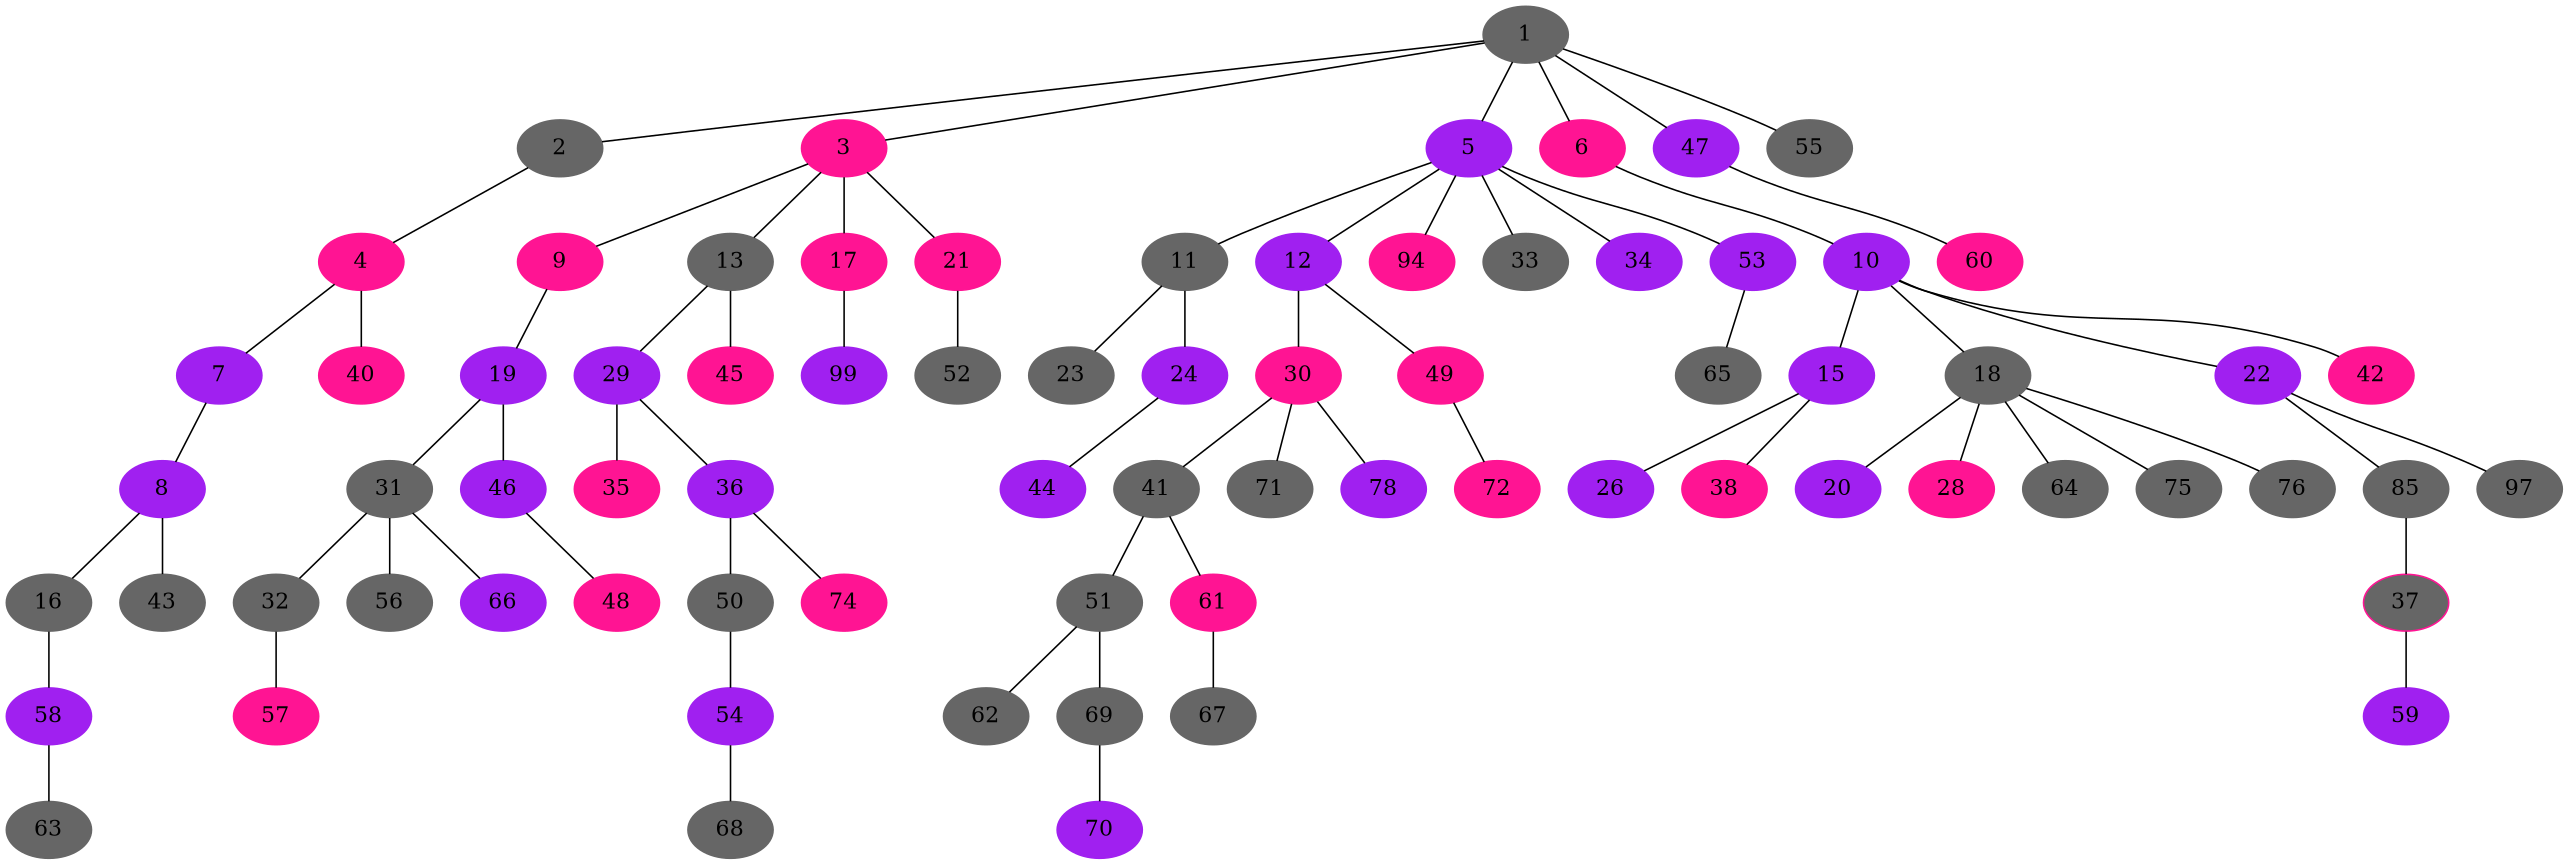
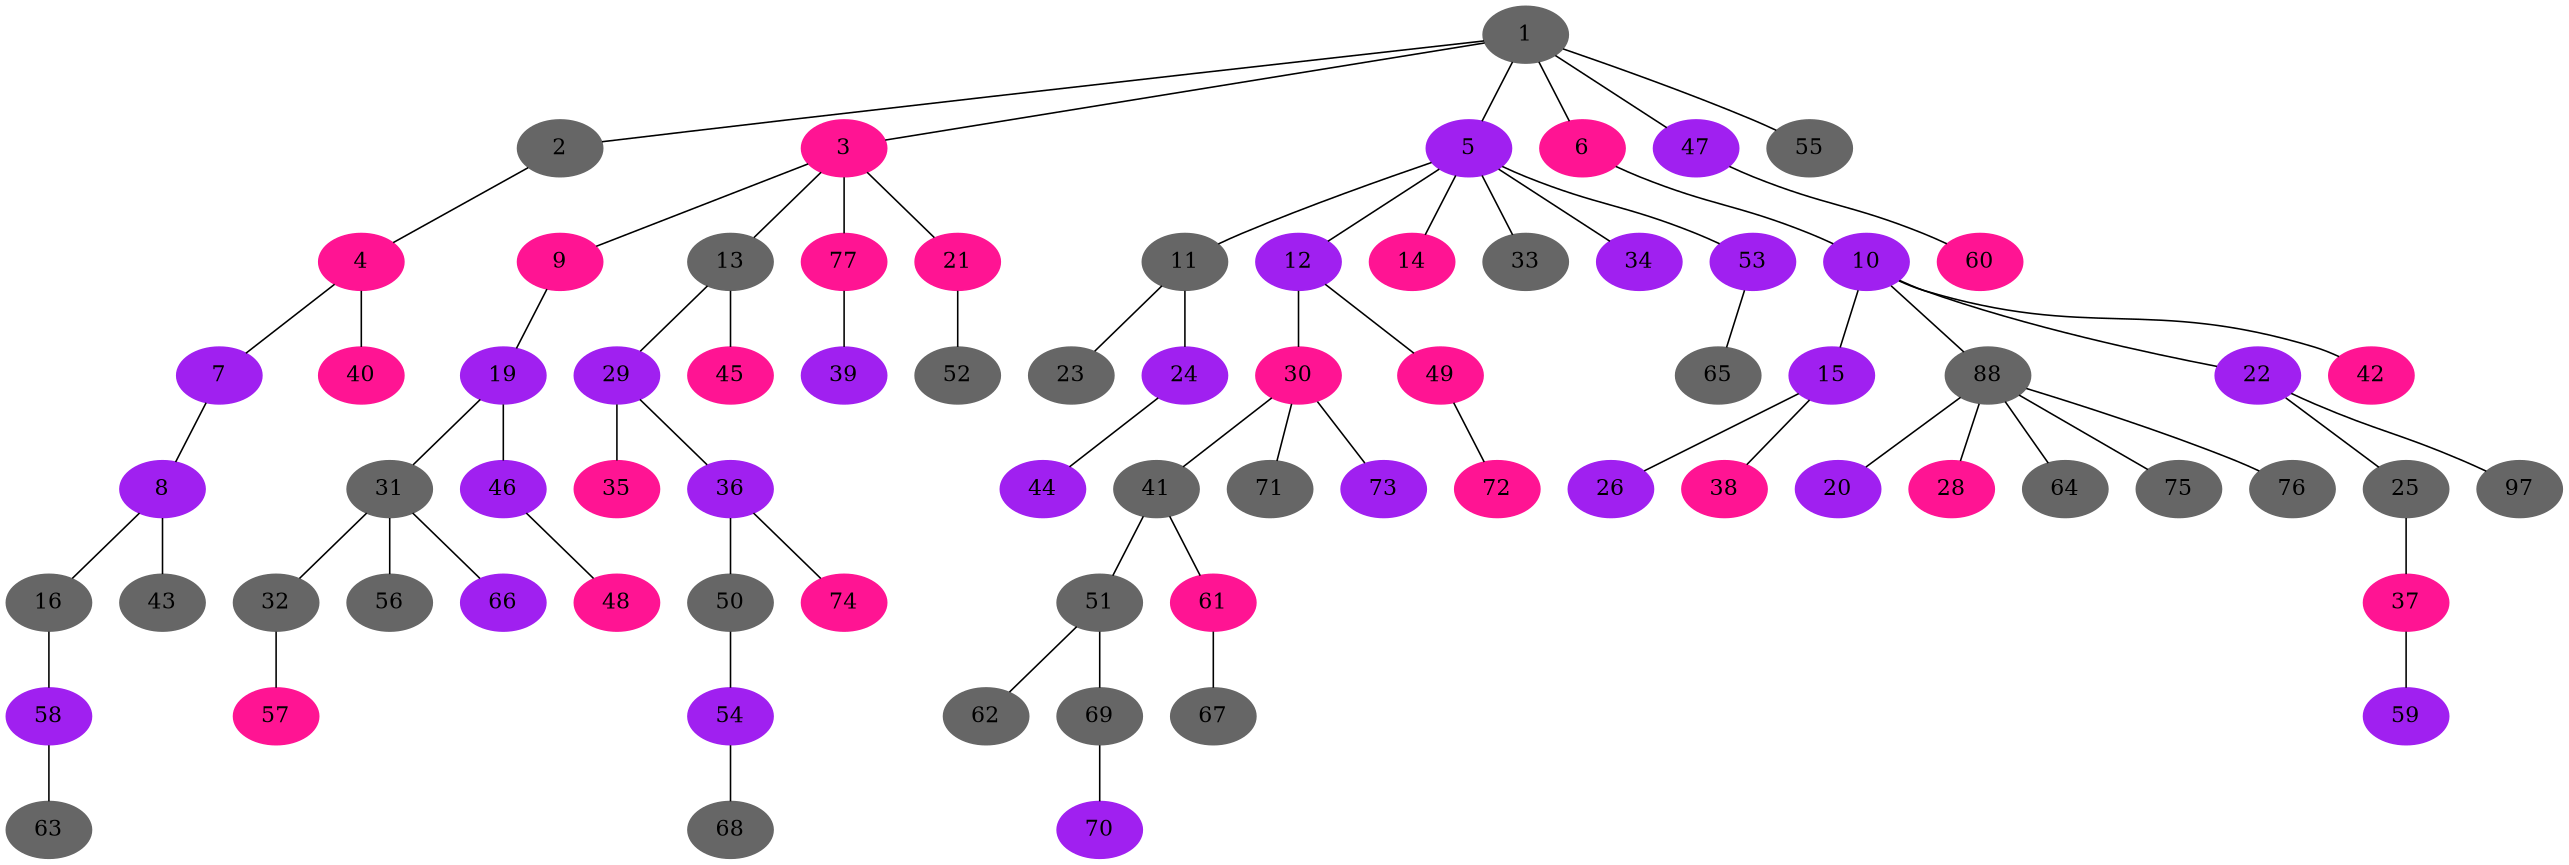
(844, 262) -> (844, 262)
(1412, 262) -> (1412, 262)
(844, 376) -> (844, 376)
(1988, 376) -> (1988, 376)
(1384, 489) -> (1384, 489)
(2406, 489) -> (2406, 489)
(2406, 603) -> (2406, 603)
